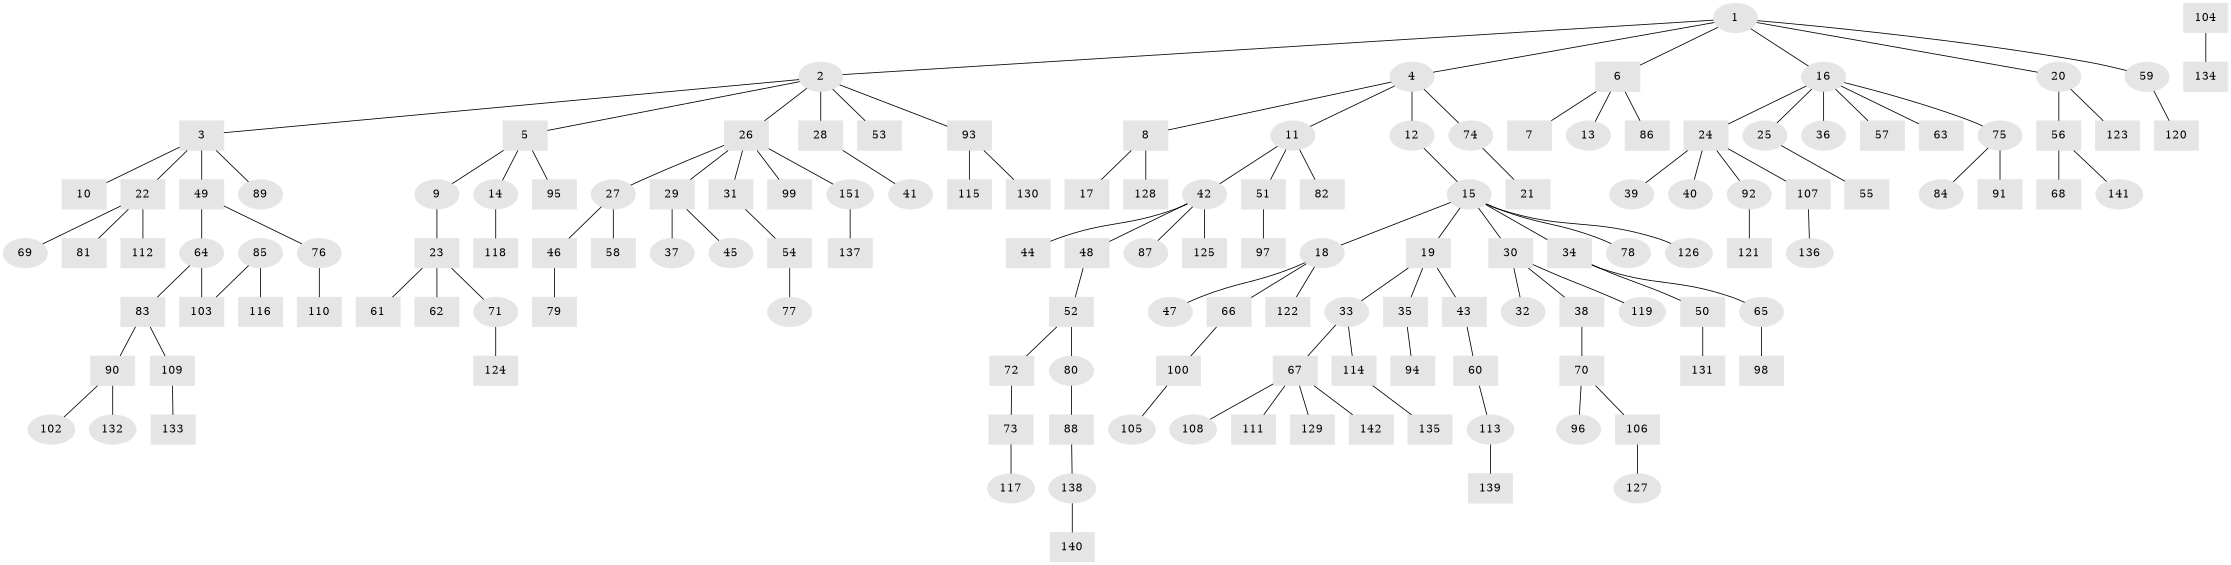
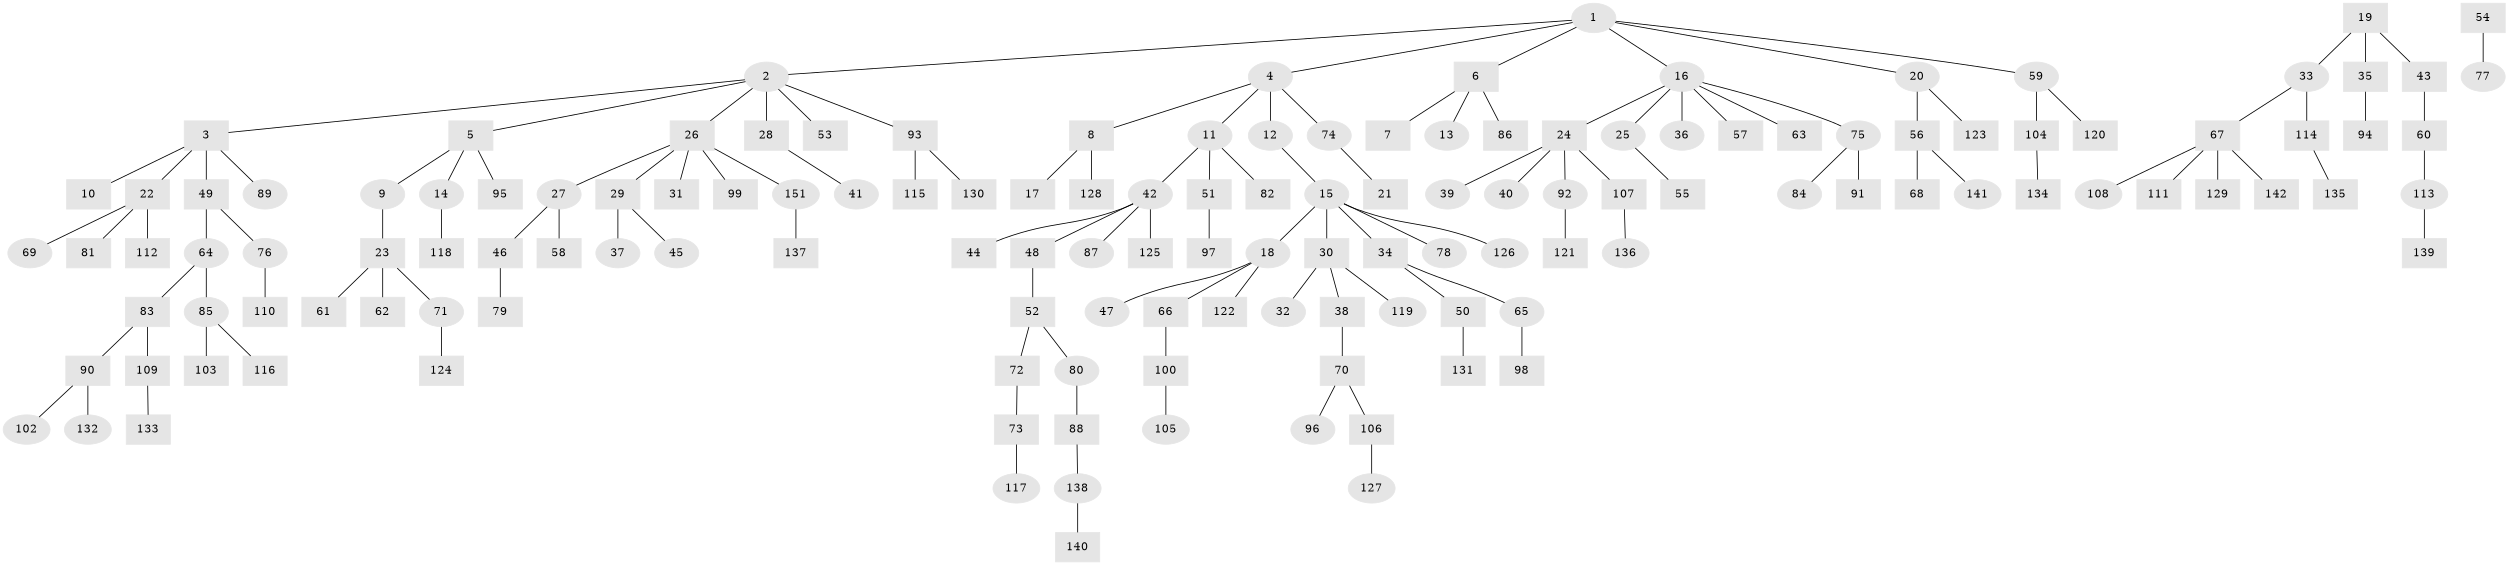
none -> (2036, 106)
(1449, 223) -> none
(760, 224) -> none
(202, 283) -> (206, 283)
